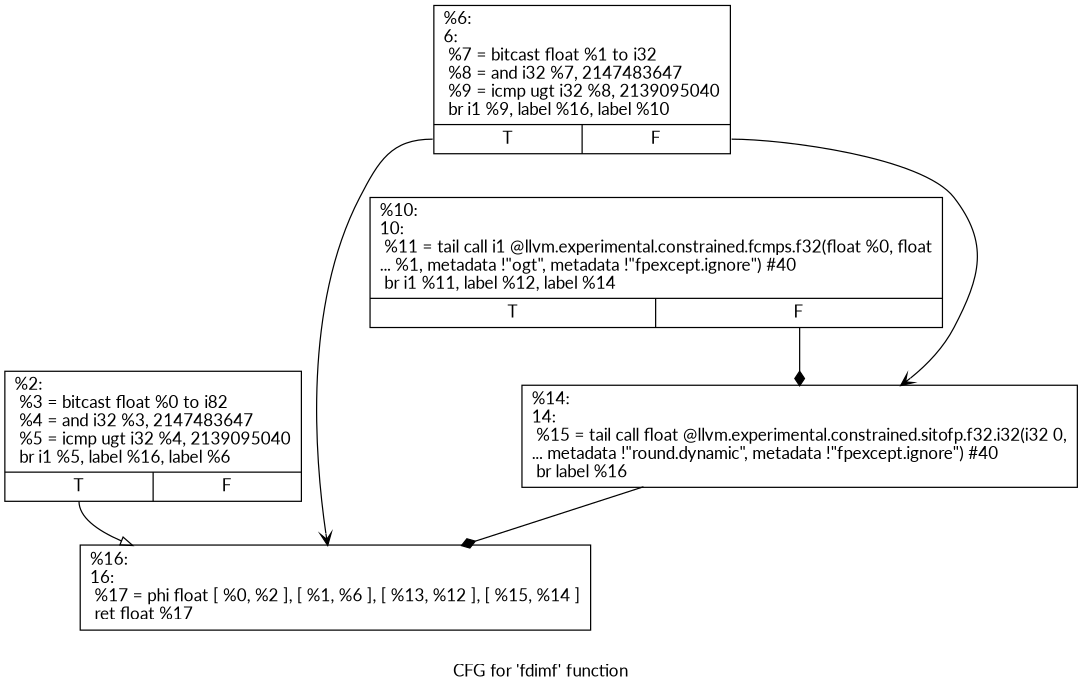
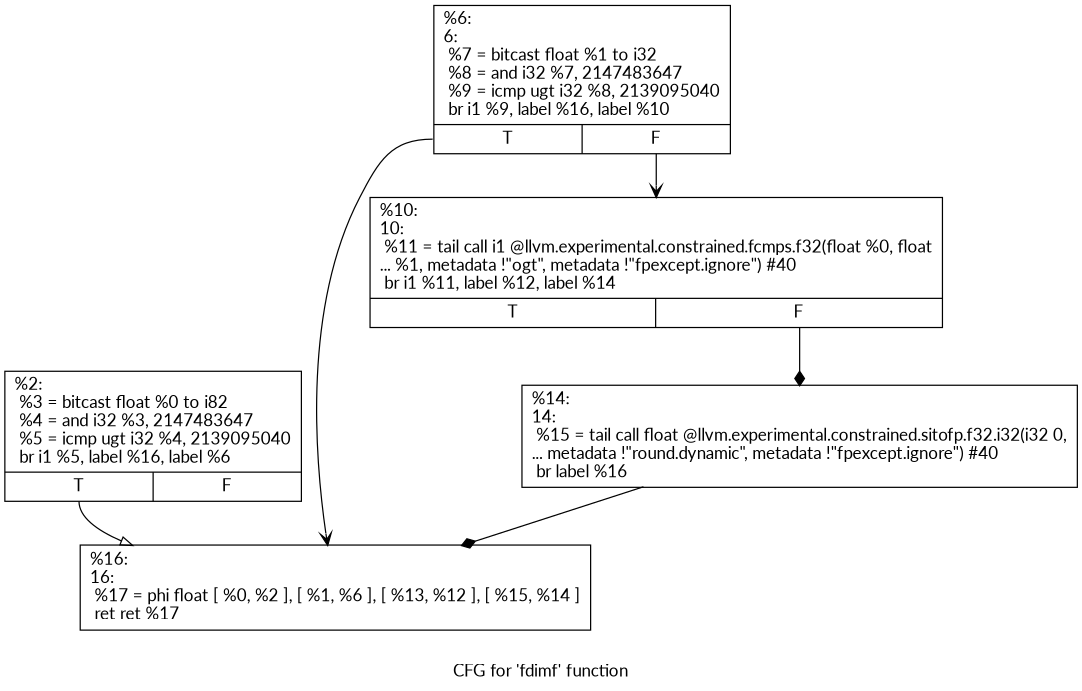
(944, 189) -> (656, 170)
(142, 614) -> (135, 614)
